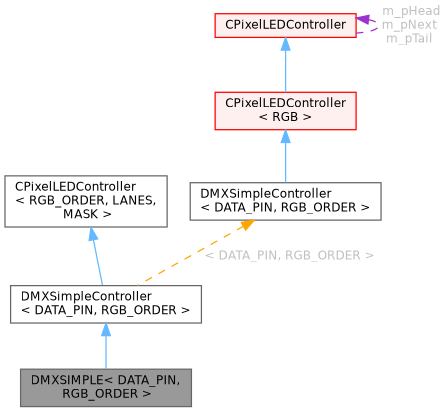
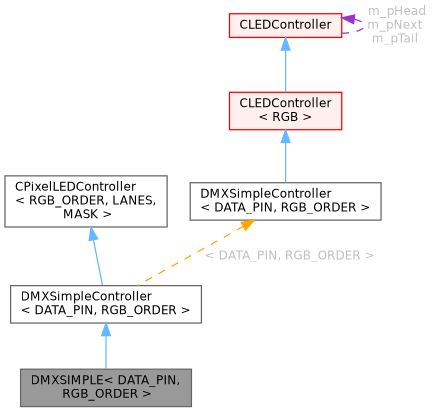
(286, 26) -> (286, 26)
(286, 111) -> (286, 111)
